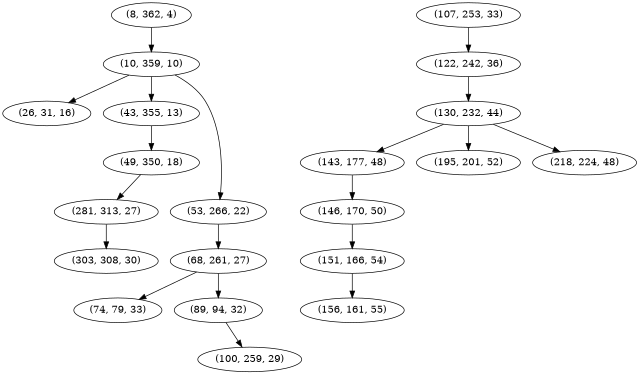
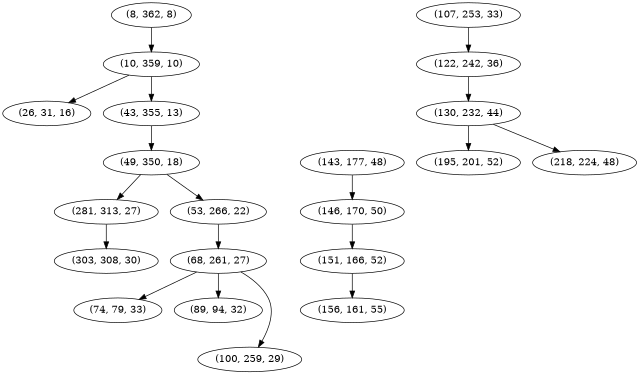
(151, 15) -> (151, 15)
(216, 126) -> (182, 185)
(413, 137) -> none
(352, 261) -> (352, 261)
(232, 332) -> (270, 301)
